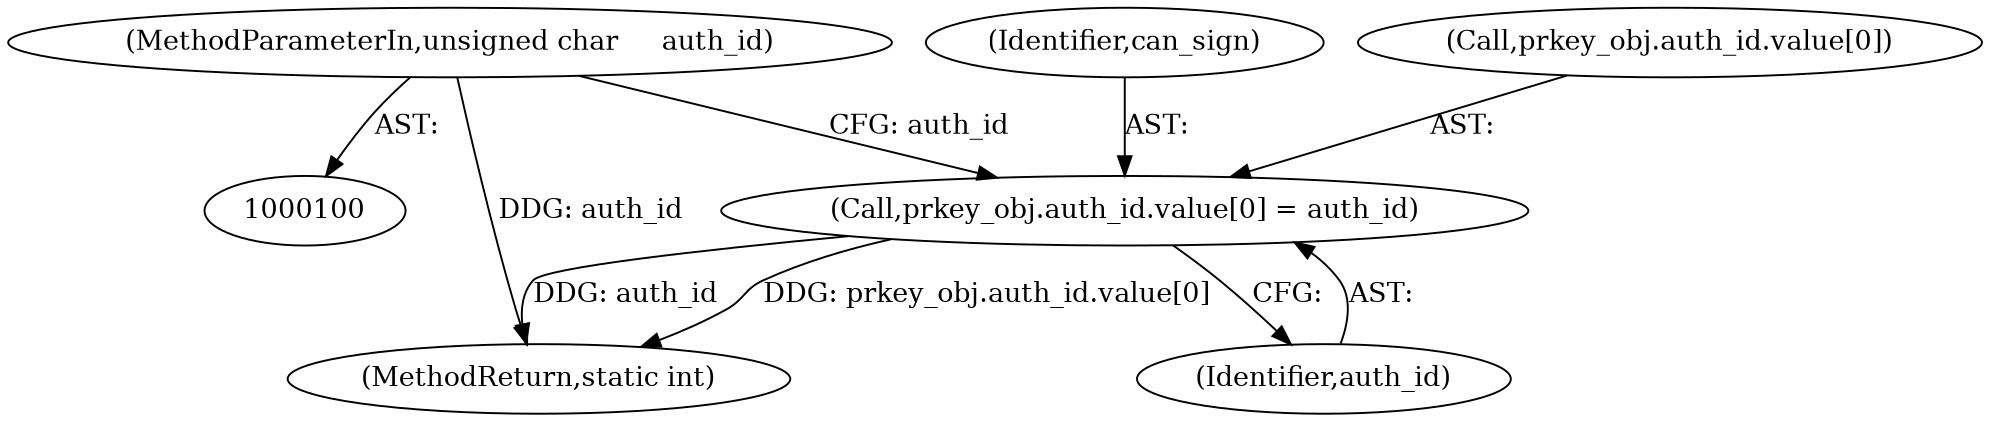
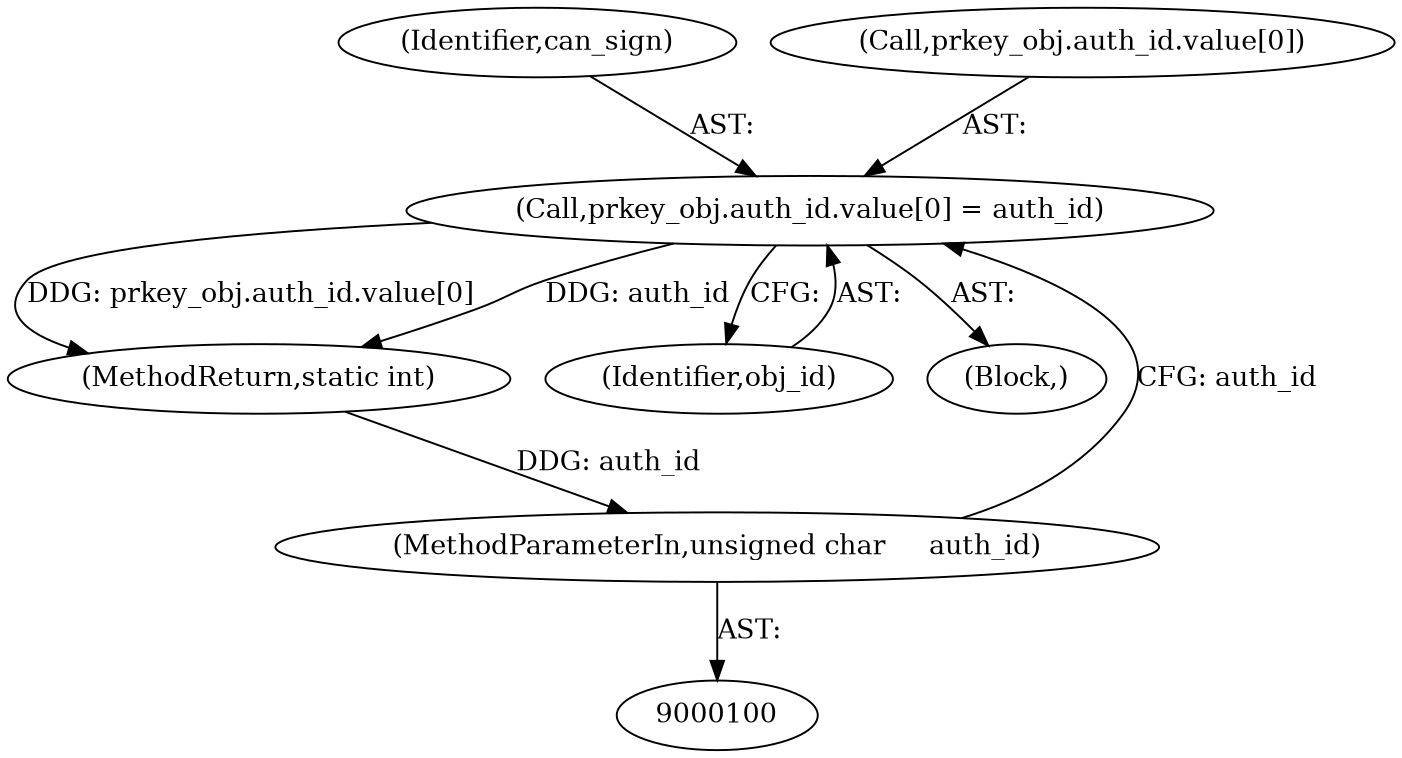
(487, 202) -> (477, 459)
(305, 211) -> (717, 715)
none -> (1017, 379)
(1324, 379) -> (719, 379)
